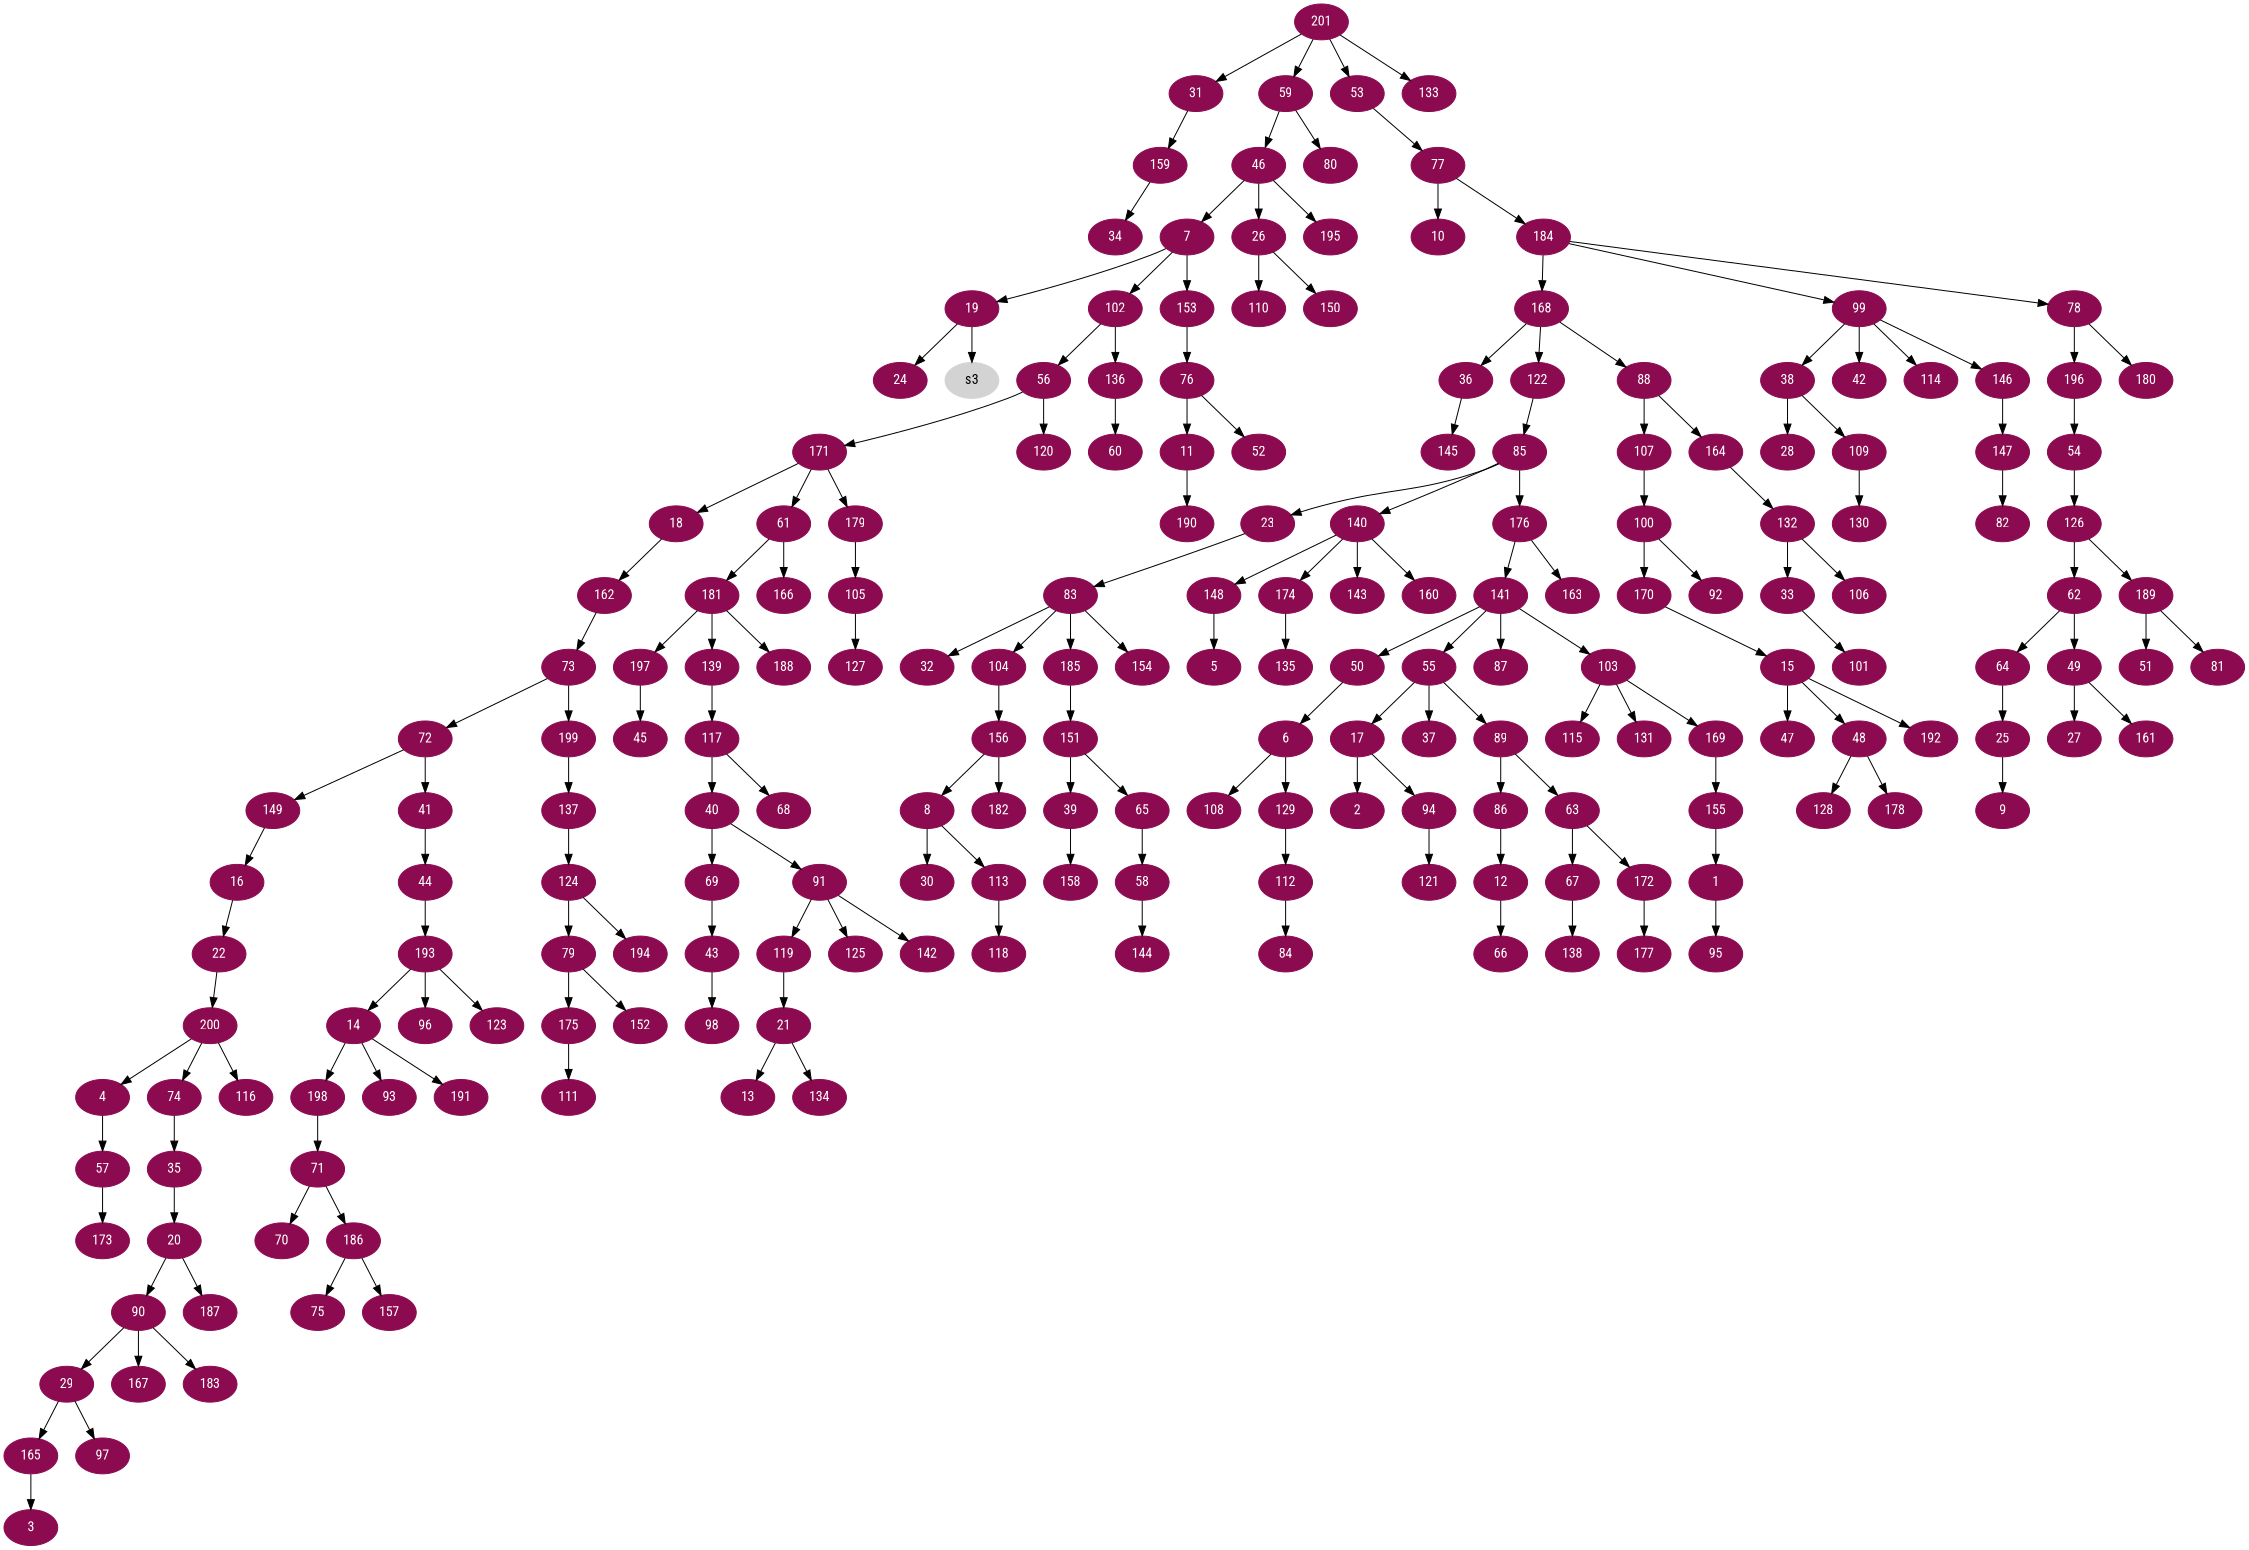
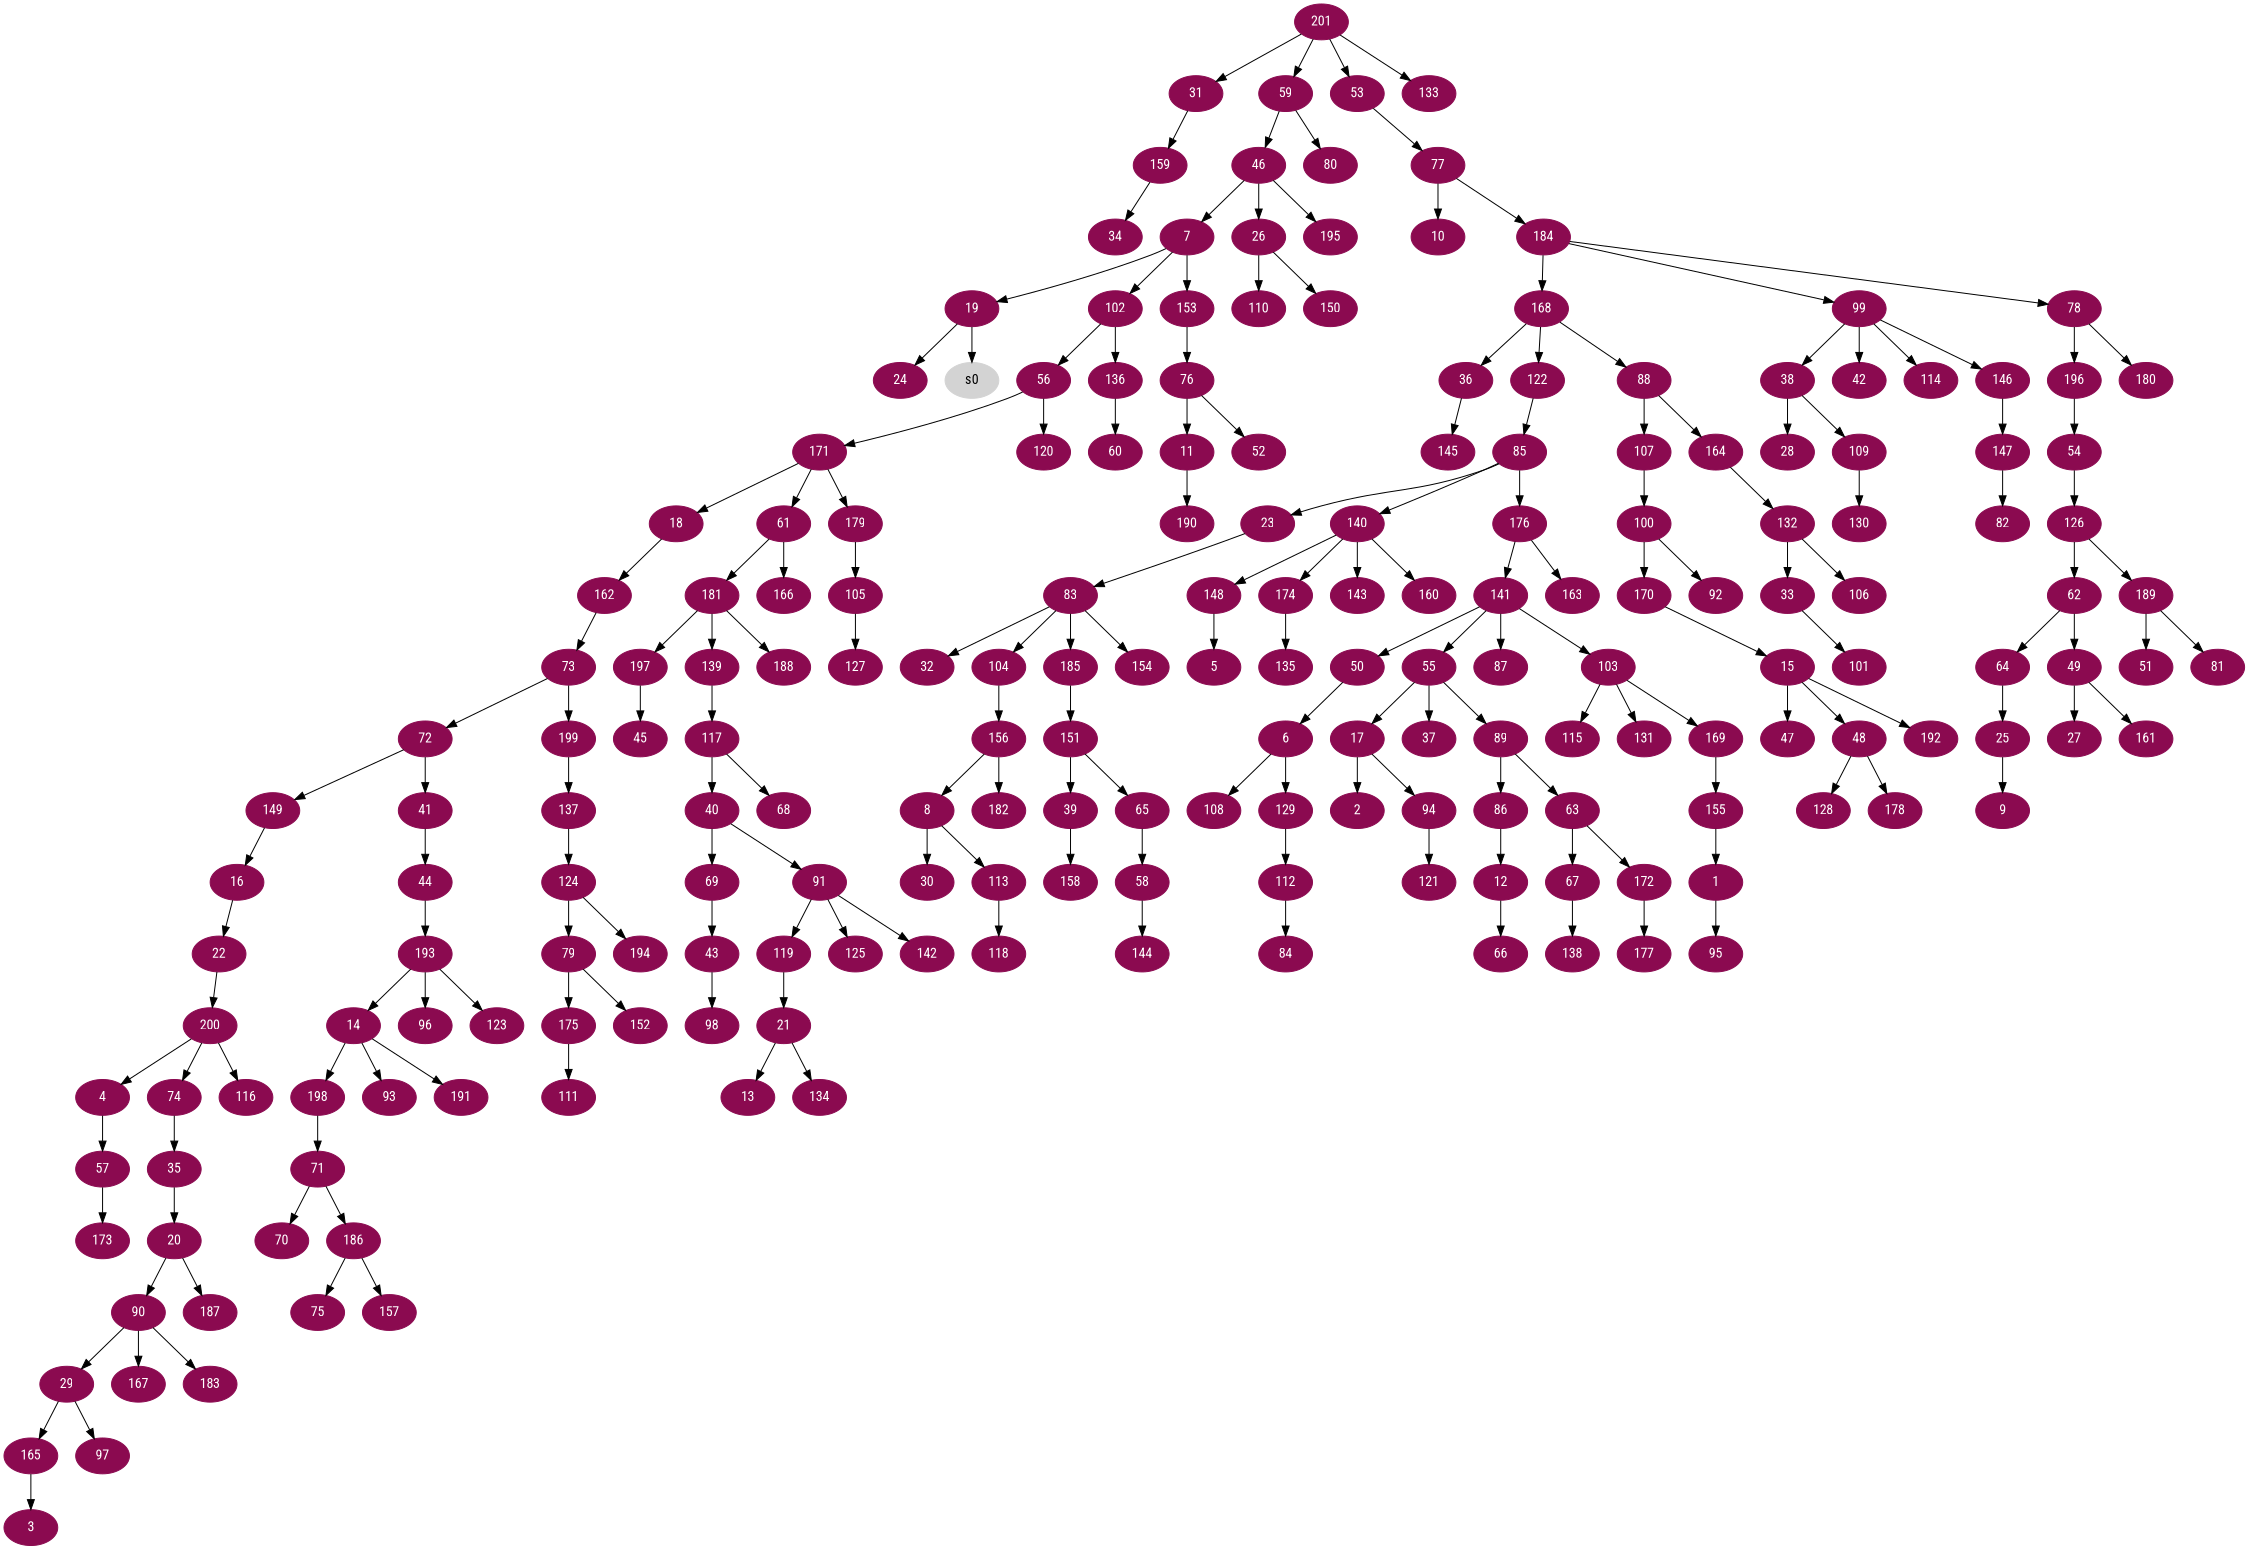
(972, 380) -> (972, 380)
